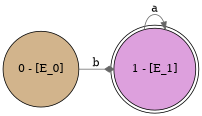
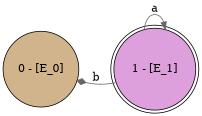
(92, 69) -> (101, 84)
